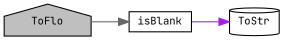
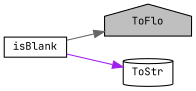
(105, 22) -> (80, 37)
